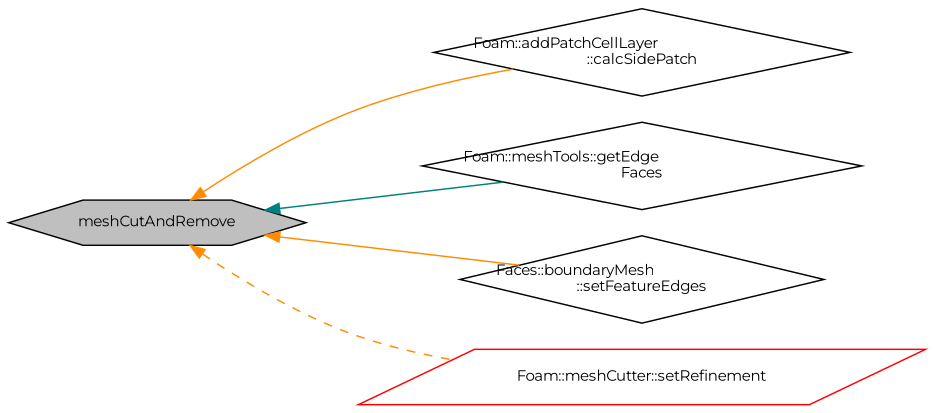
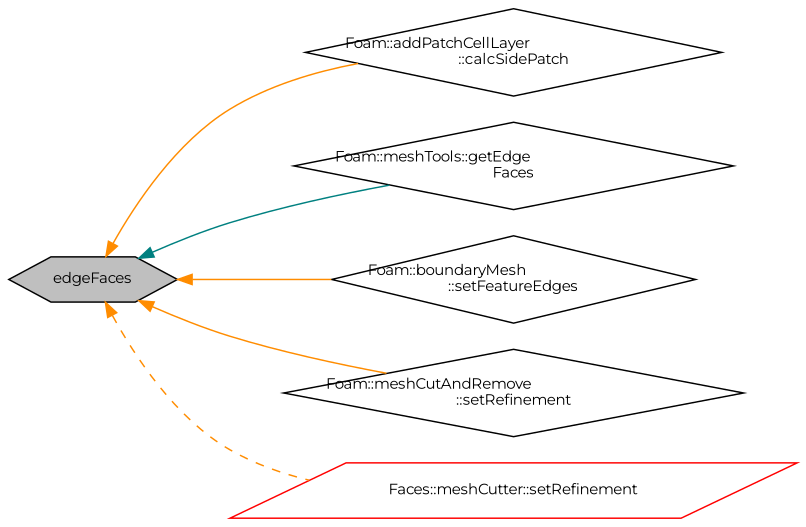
(157, 223) -> (93, 279)
(642, 279) -> (514, 279)
(642, 377) -> (514, 491)
none -> (514, 393)
